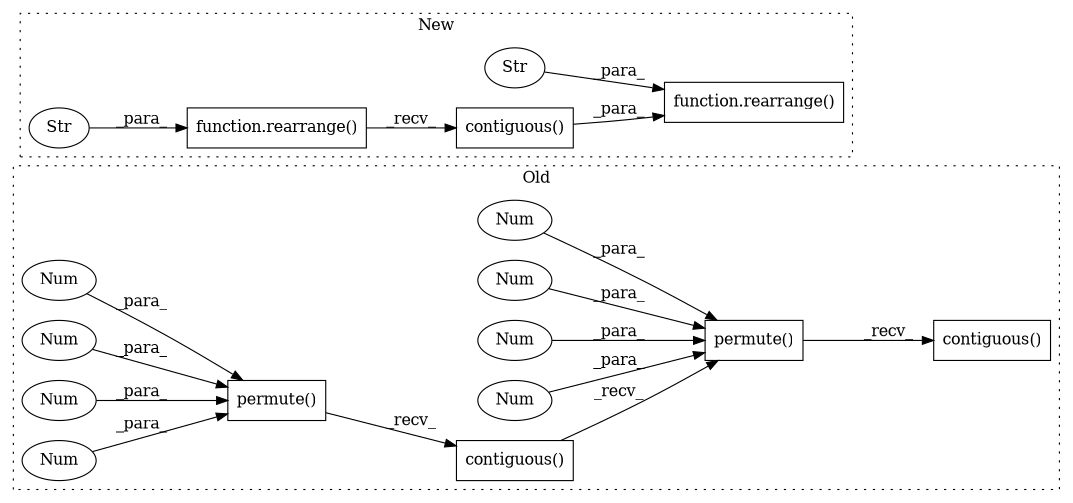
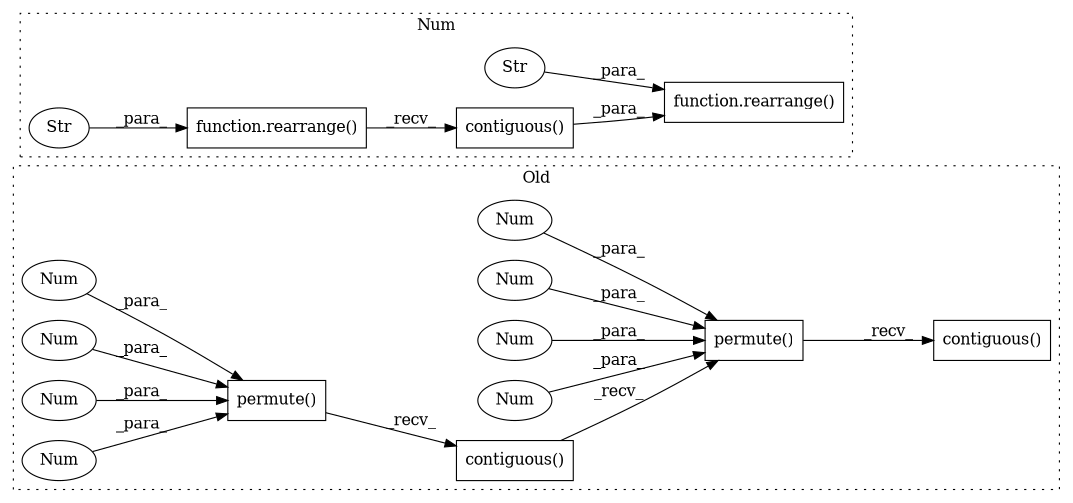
(436, 26) -> (436, 26)
